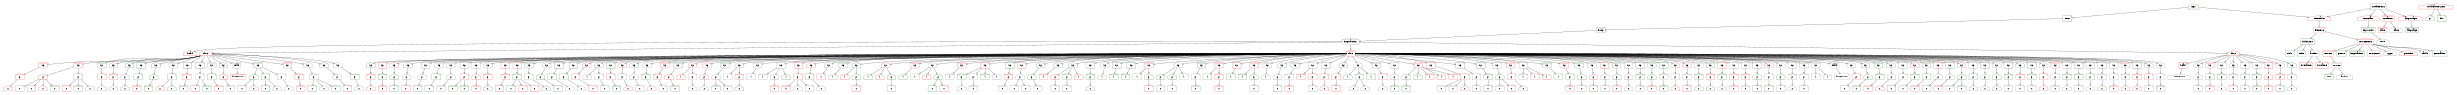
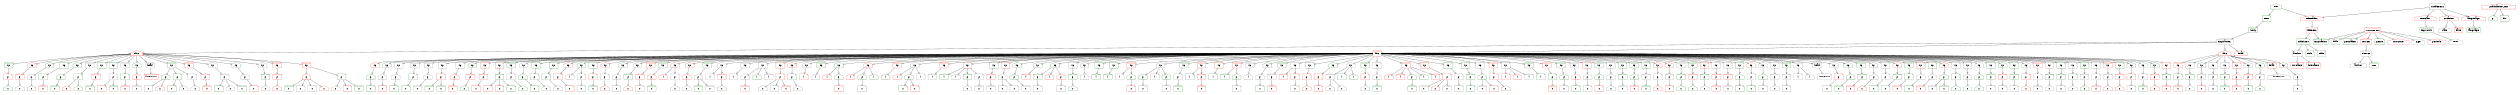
(2388, 18) -> (2449, 18)
(2341, 36) -> (2316, 35)
(2374, 53) -> (2398, 42)
